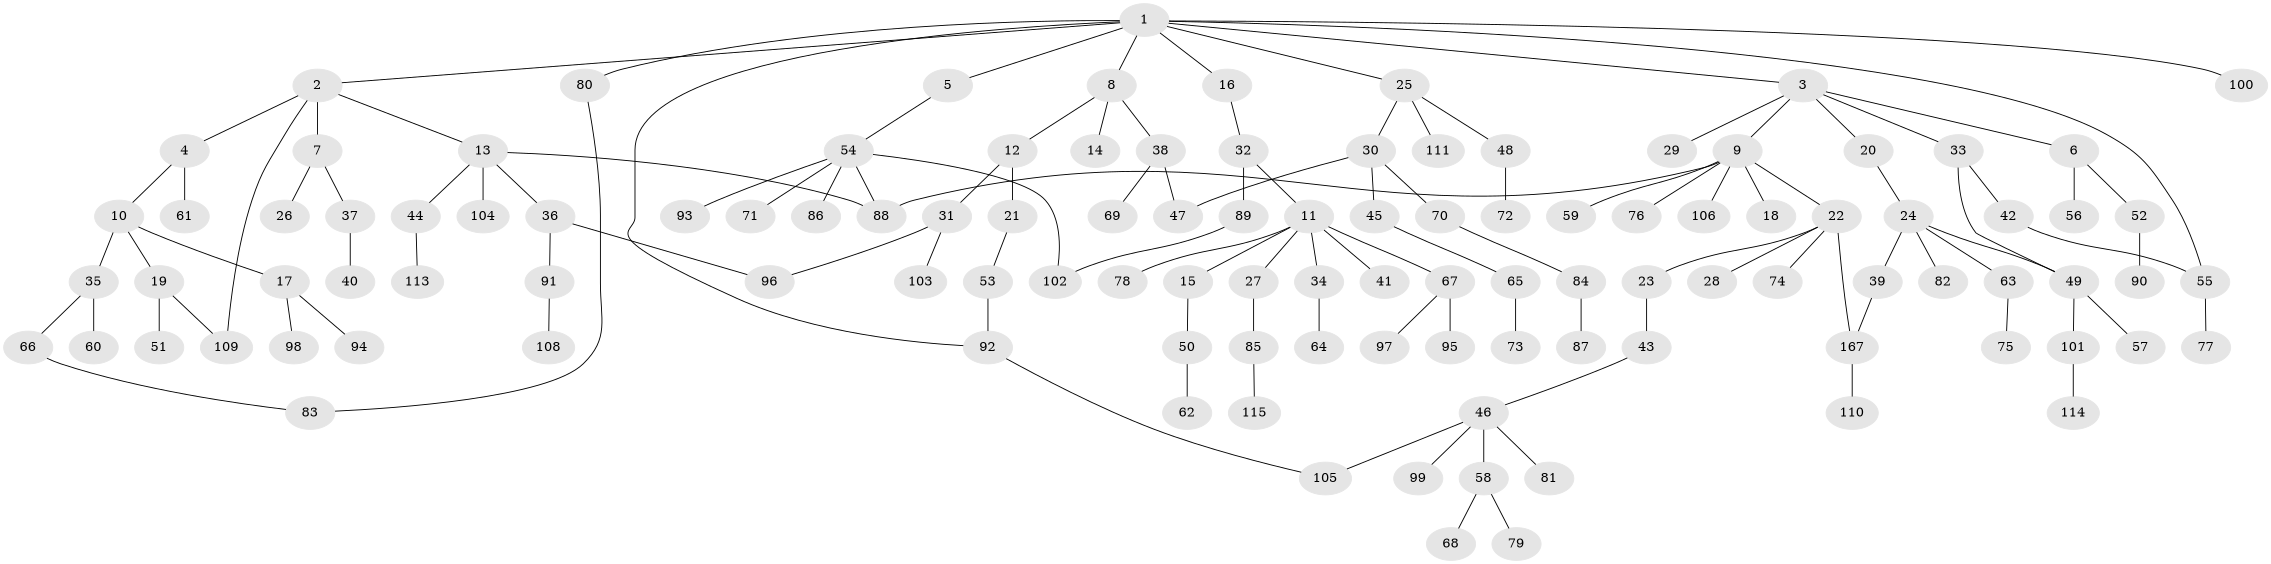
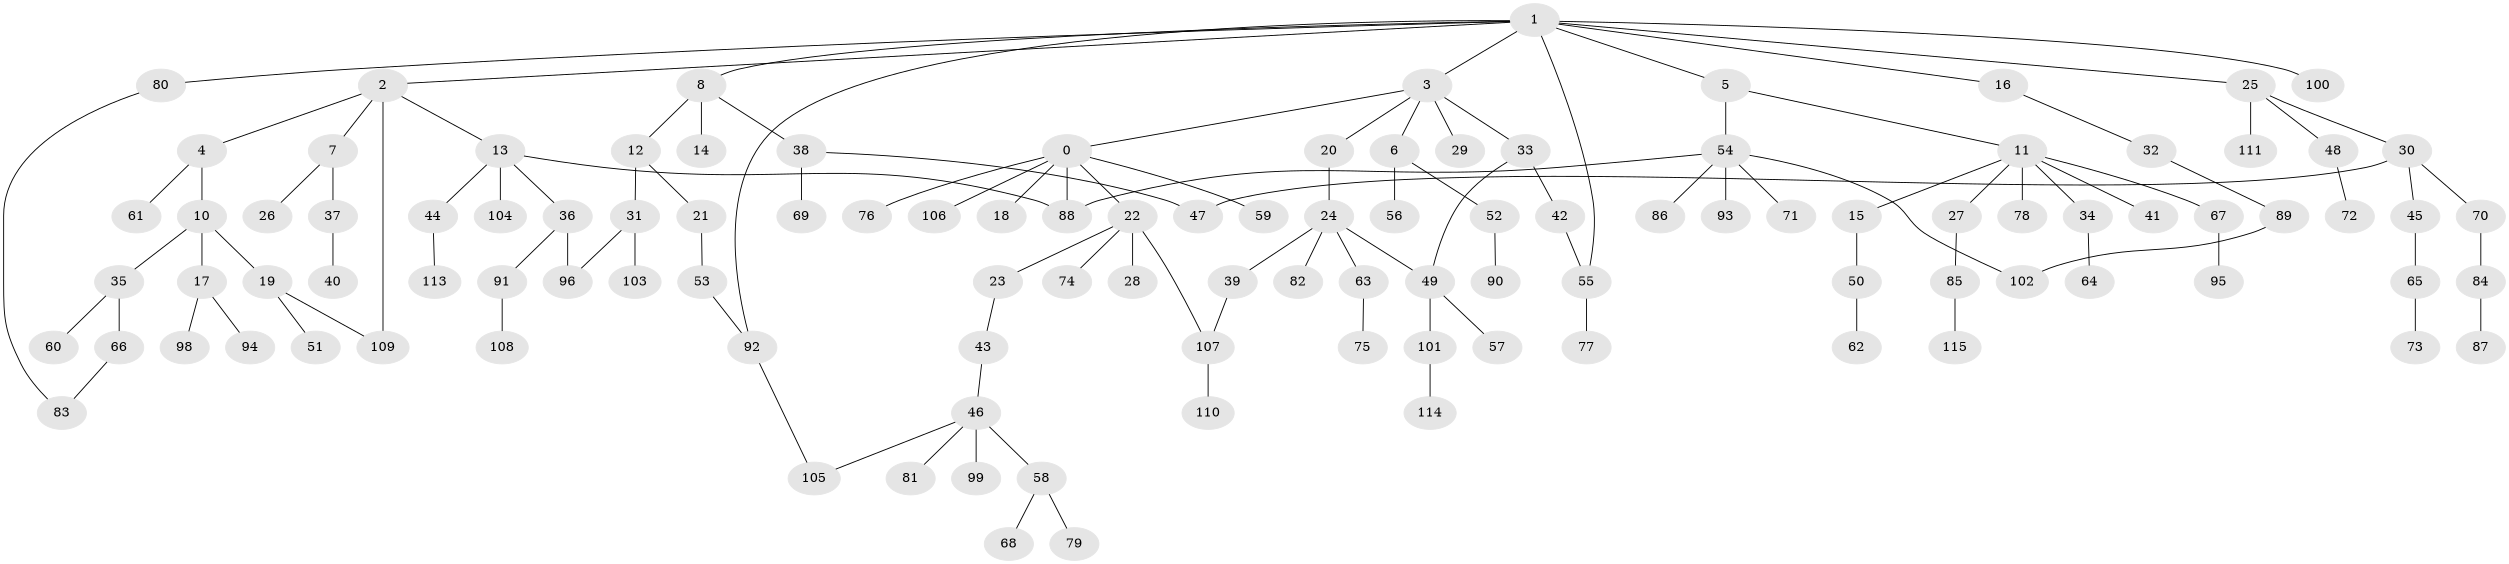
(1738, 151) -> (1067, 151)
(1279, 187) -> (1874, 118)
(1385, 348) -> none
(1852, 348) -> (1208, 348)
